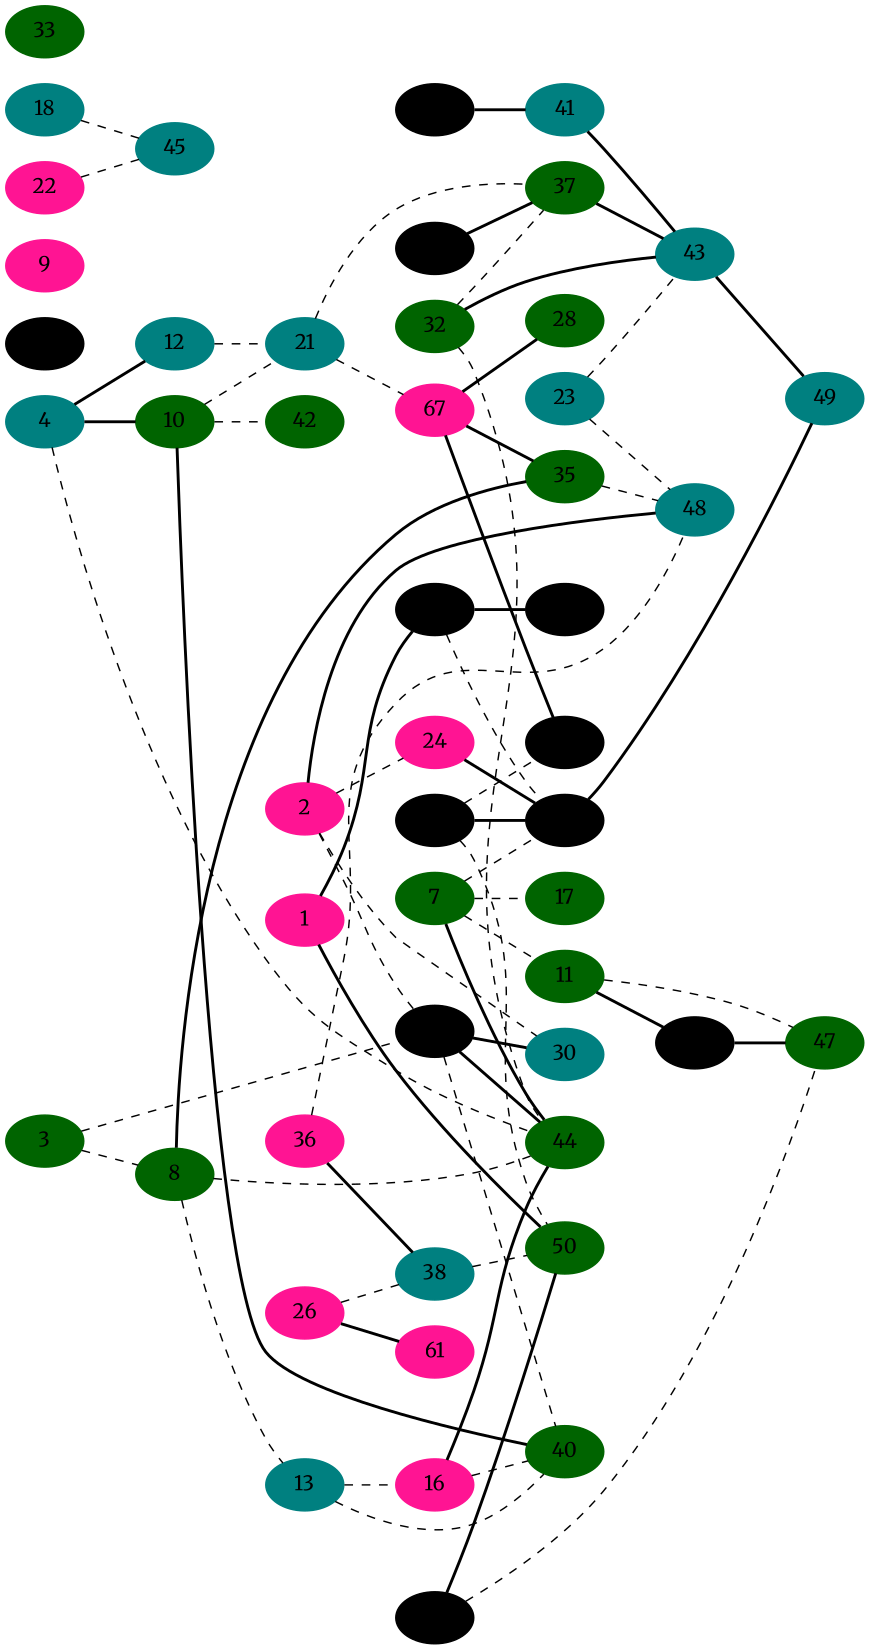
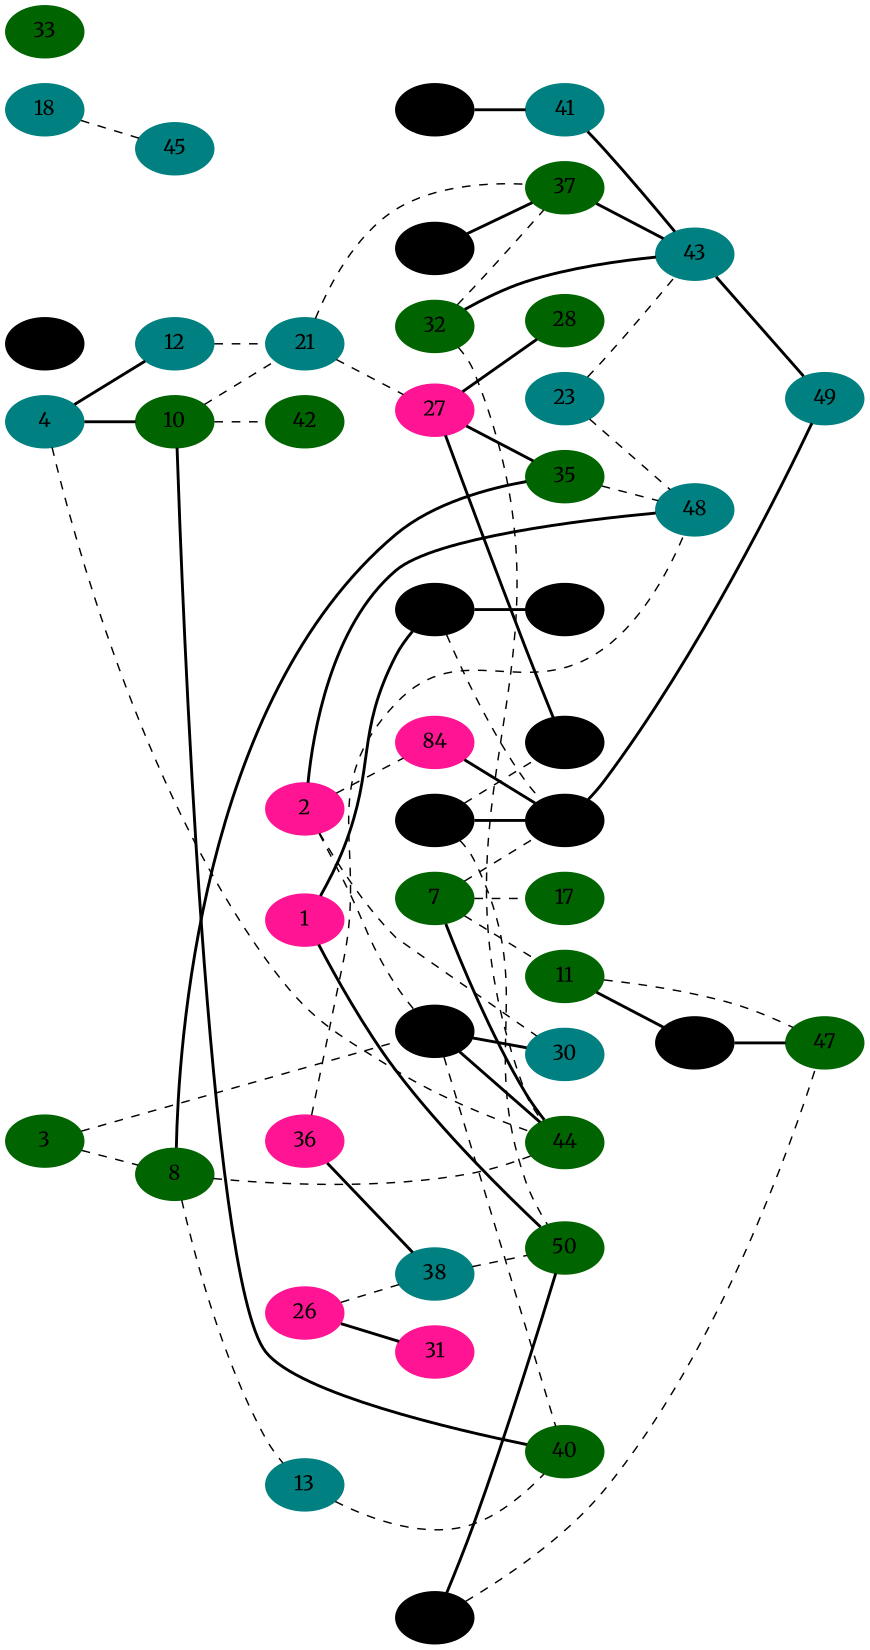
(45, 188) -> none
(45, 266) -> none
(435, 410) -> (435, 410)
(435, 742) -> (435, 742)
(435, 1352) -> (435, 1352)
(435, 1485) -> none
